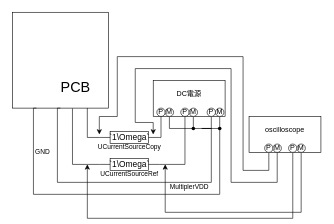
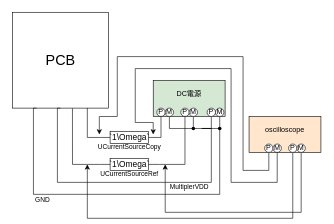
(75, 87) -> (60, 60)
(189, 99) -> (189, 99)
(285, 135) -> (285, 135)
(42, 152) -> (42, 200)
